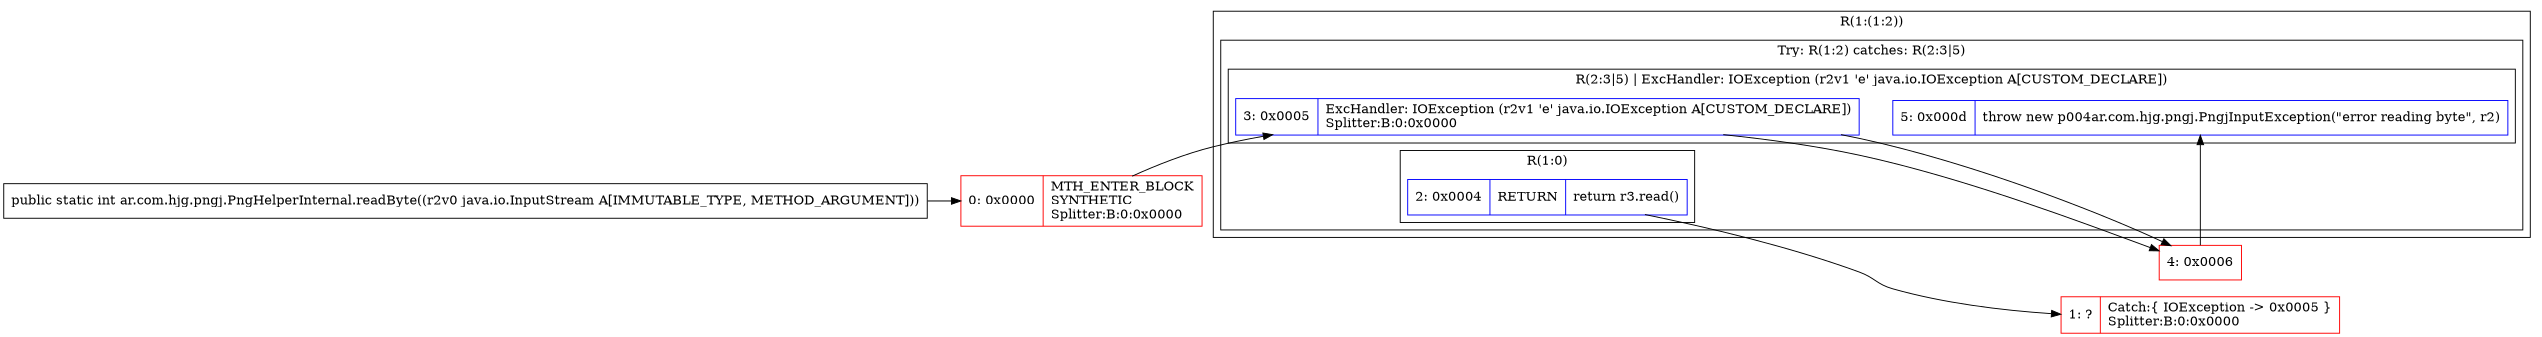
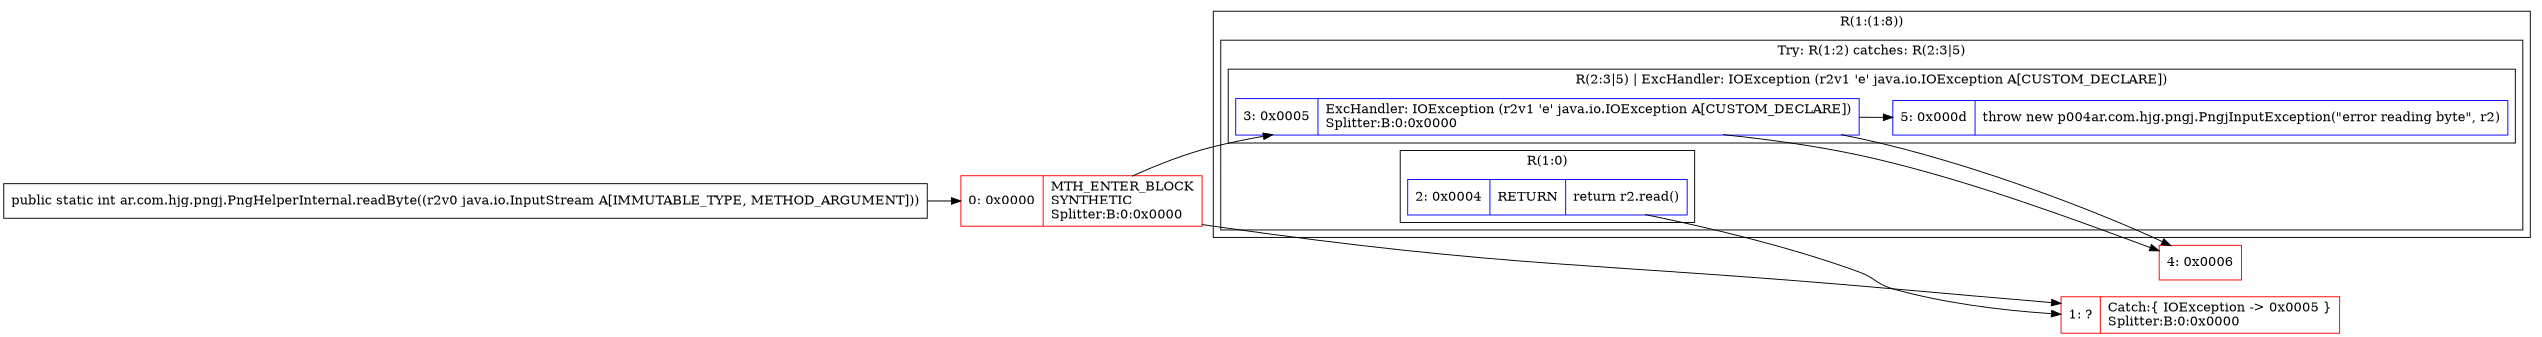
(1872, 22) -> (1872, 22)
(2200, 195) -> (1871, 117)
(1626, 197) -> (1626, 197)
none -> (1626, 269)
